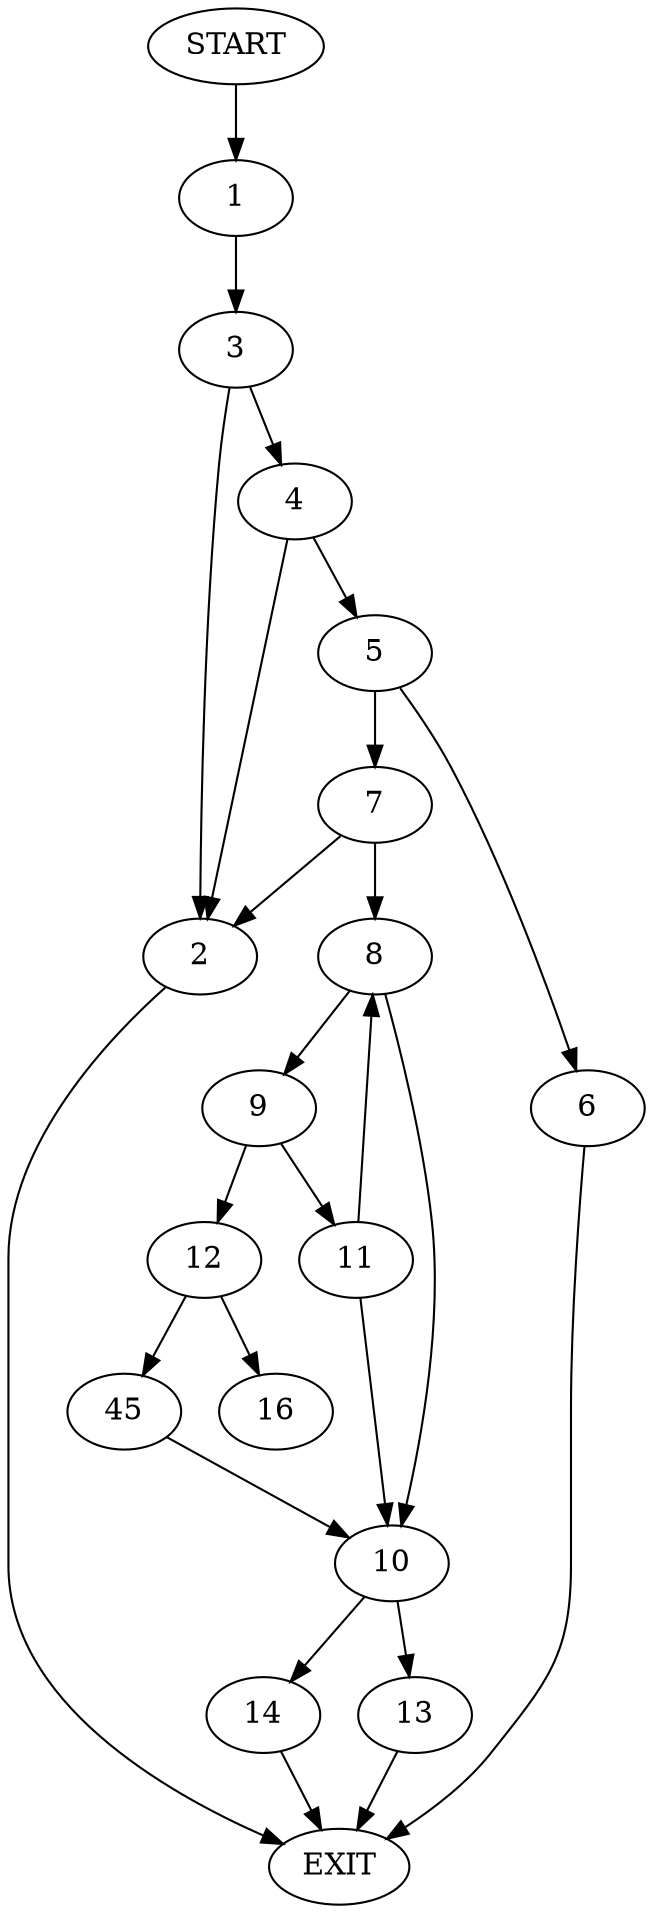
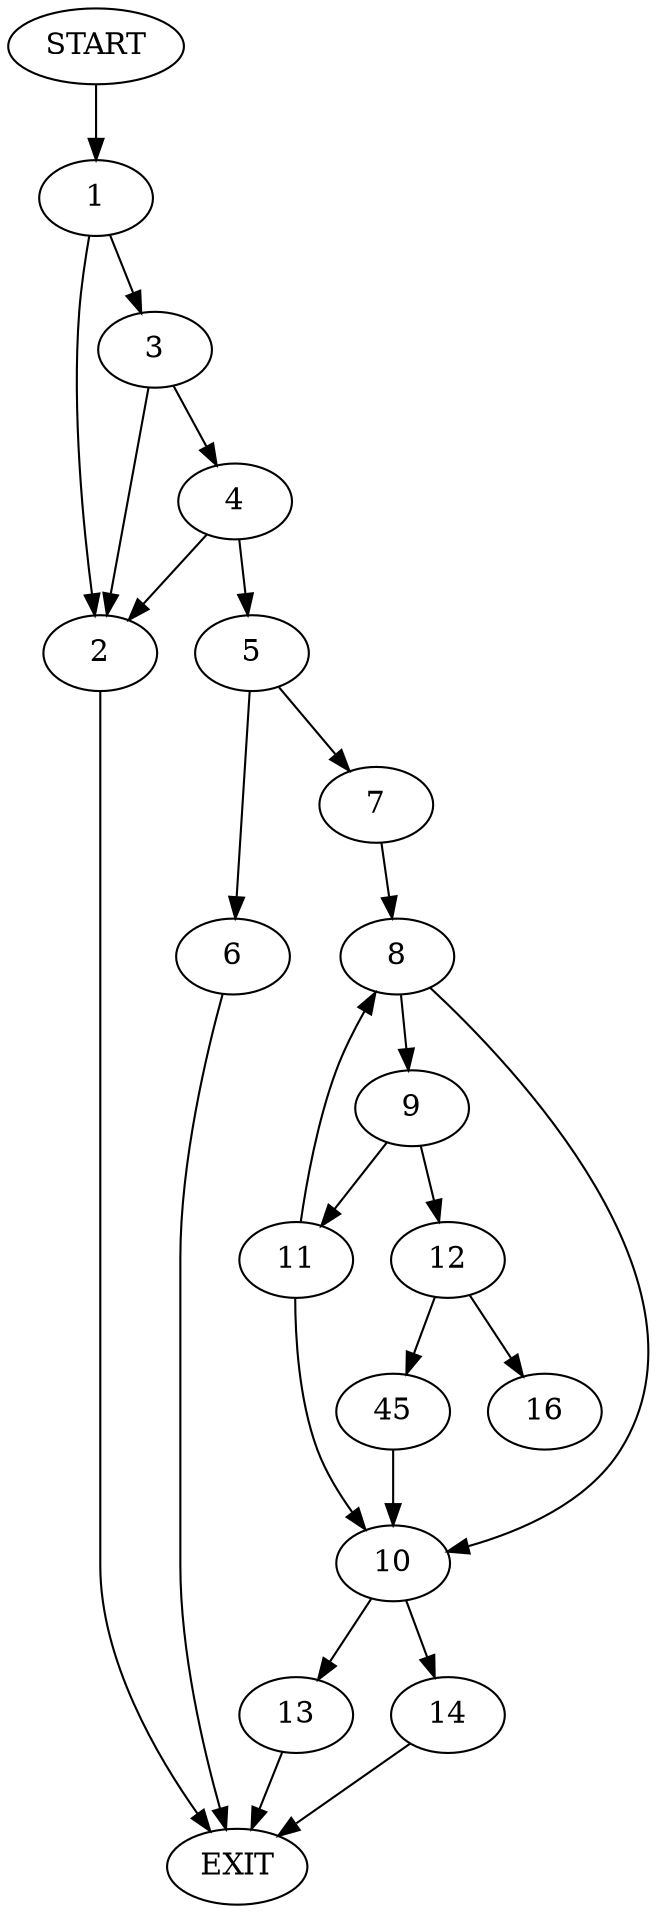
(295, 874) -> (77, 415)
